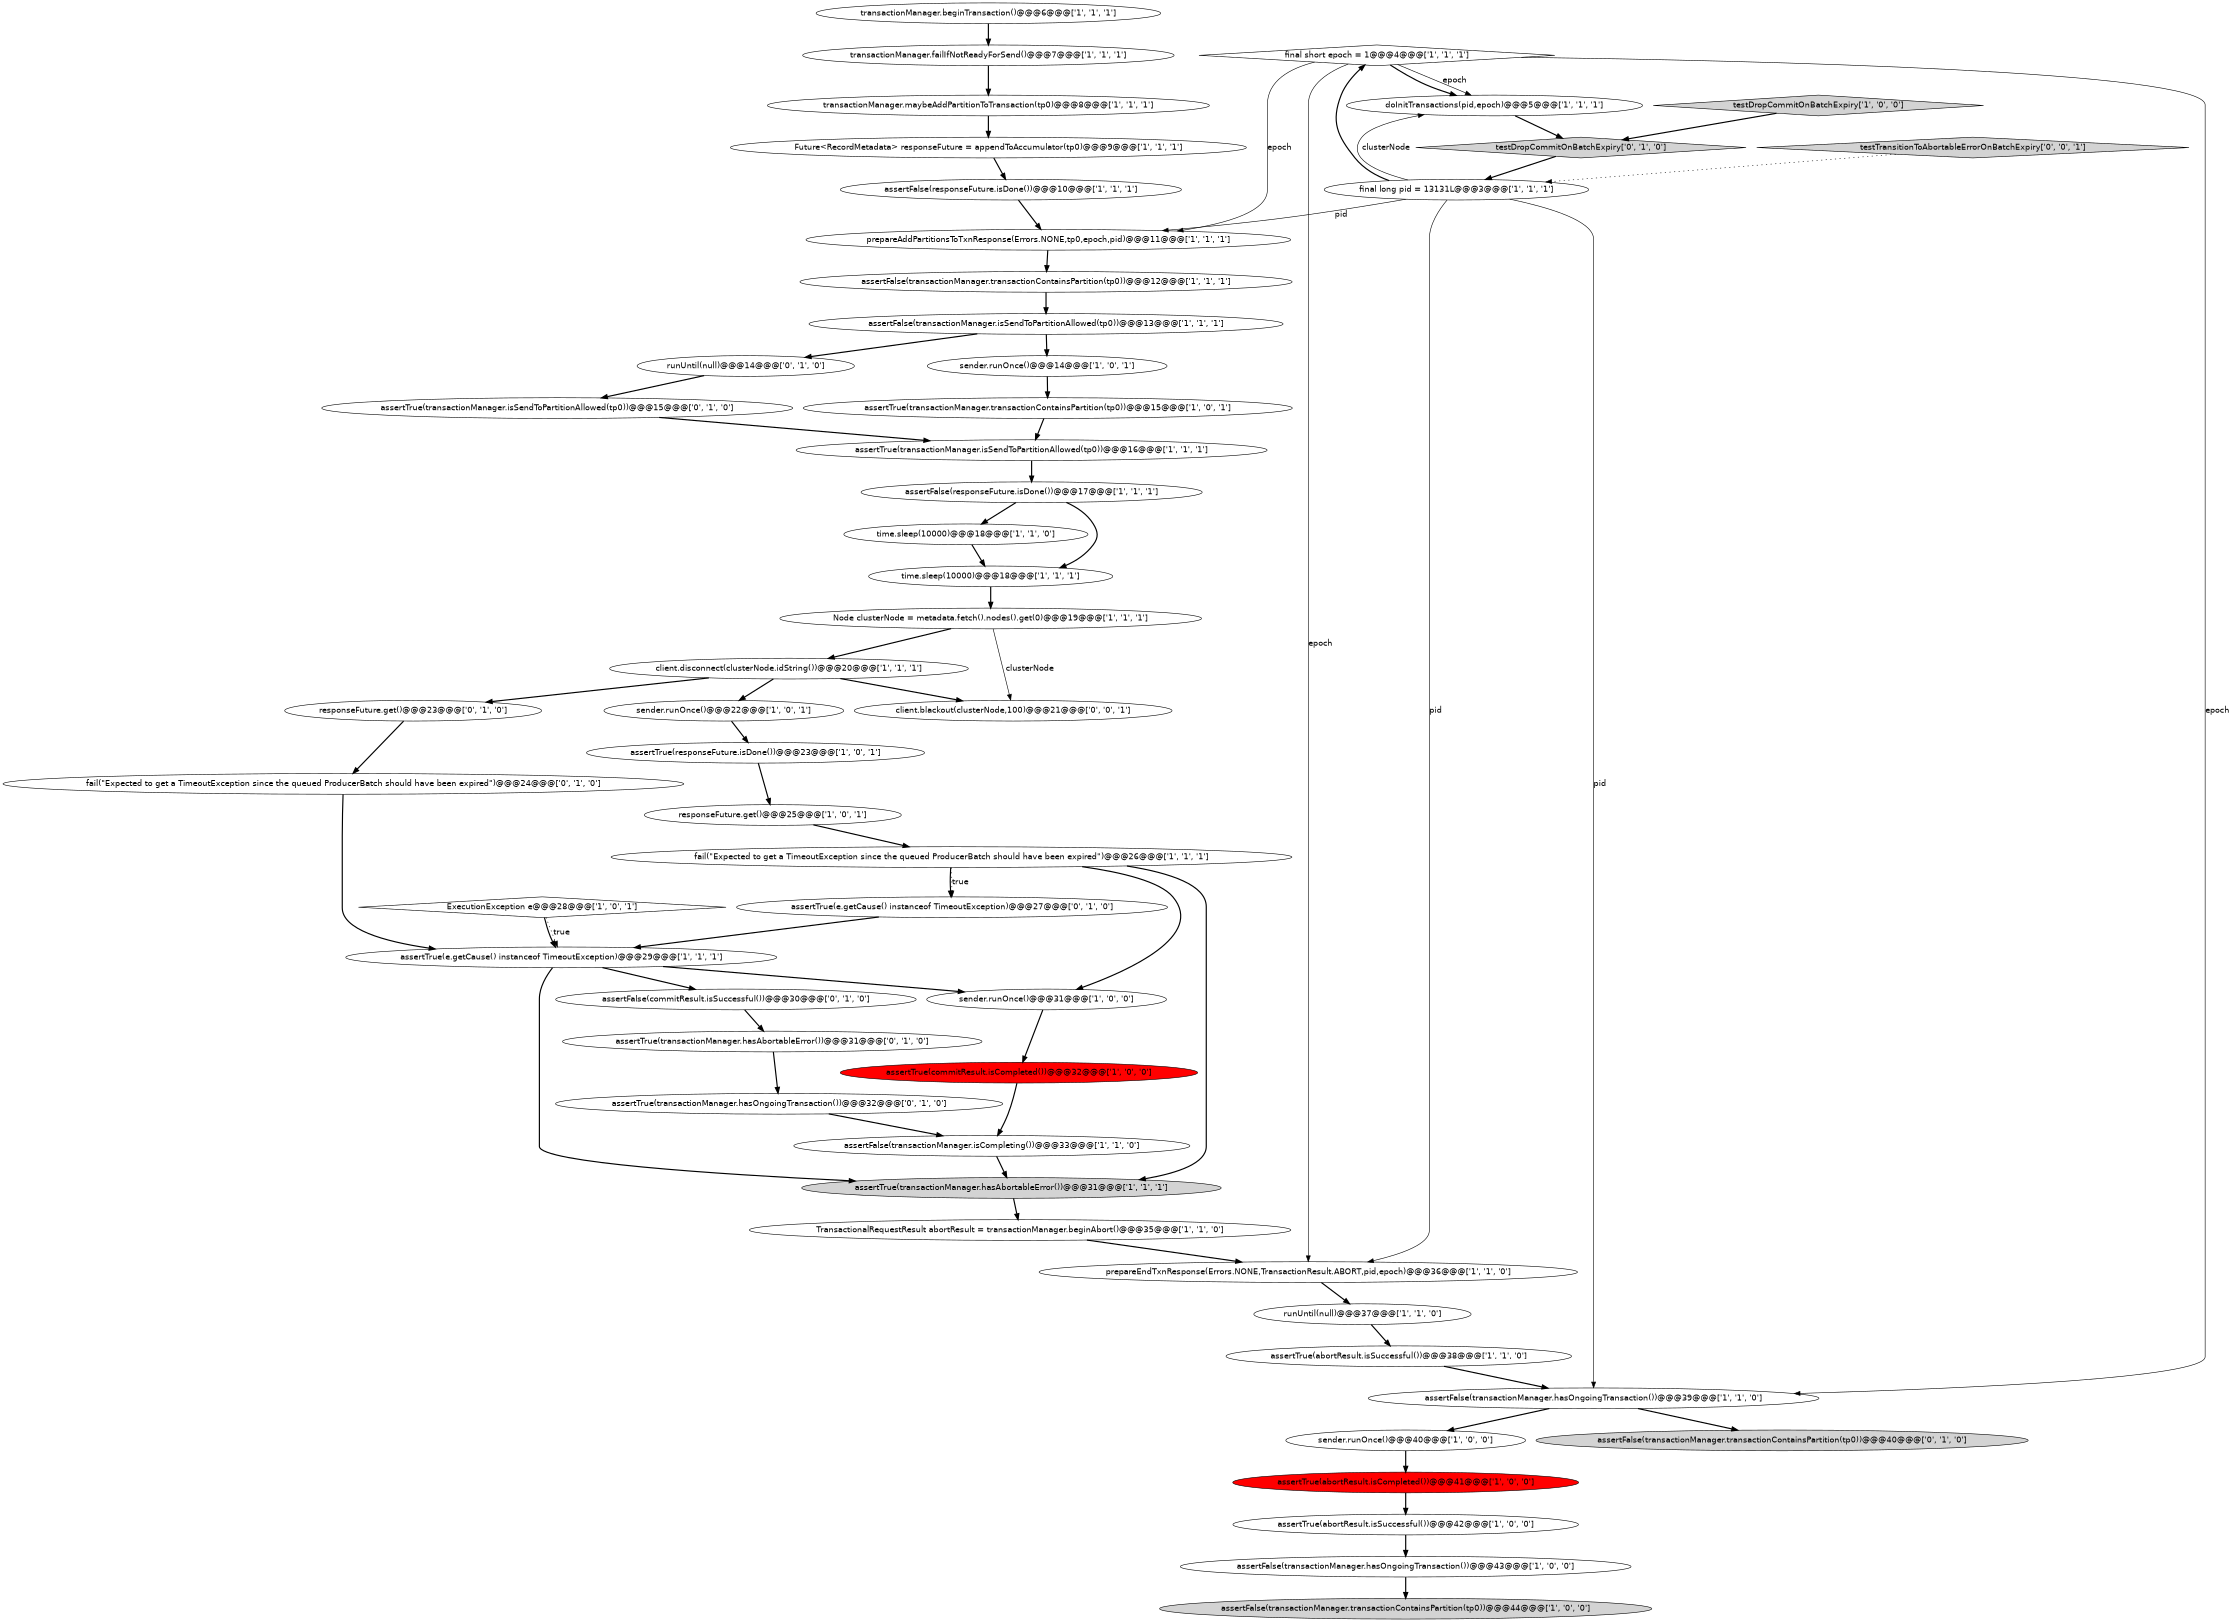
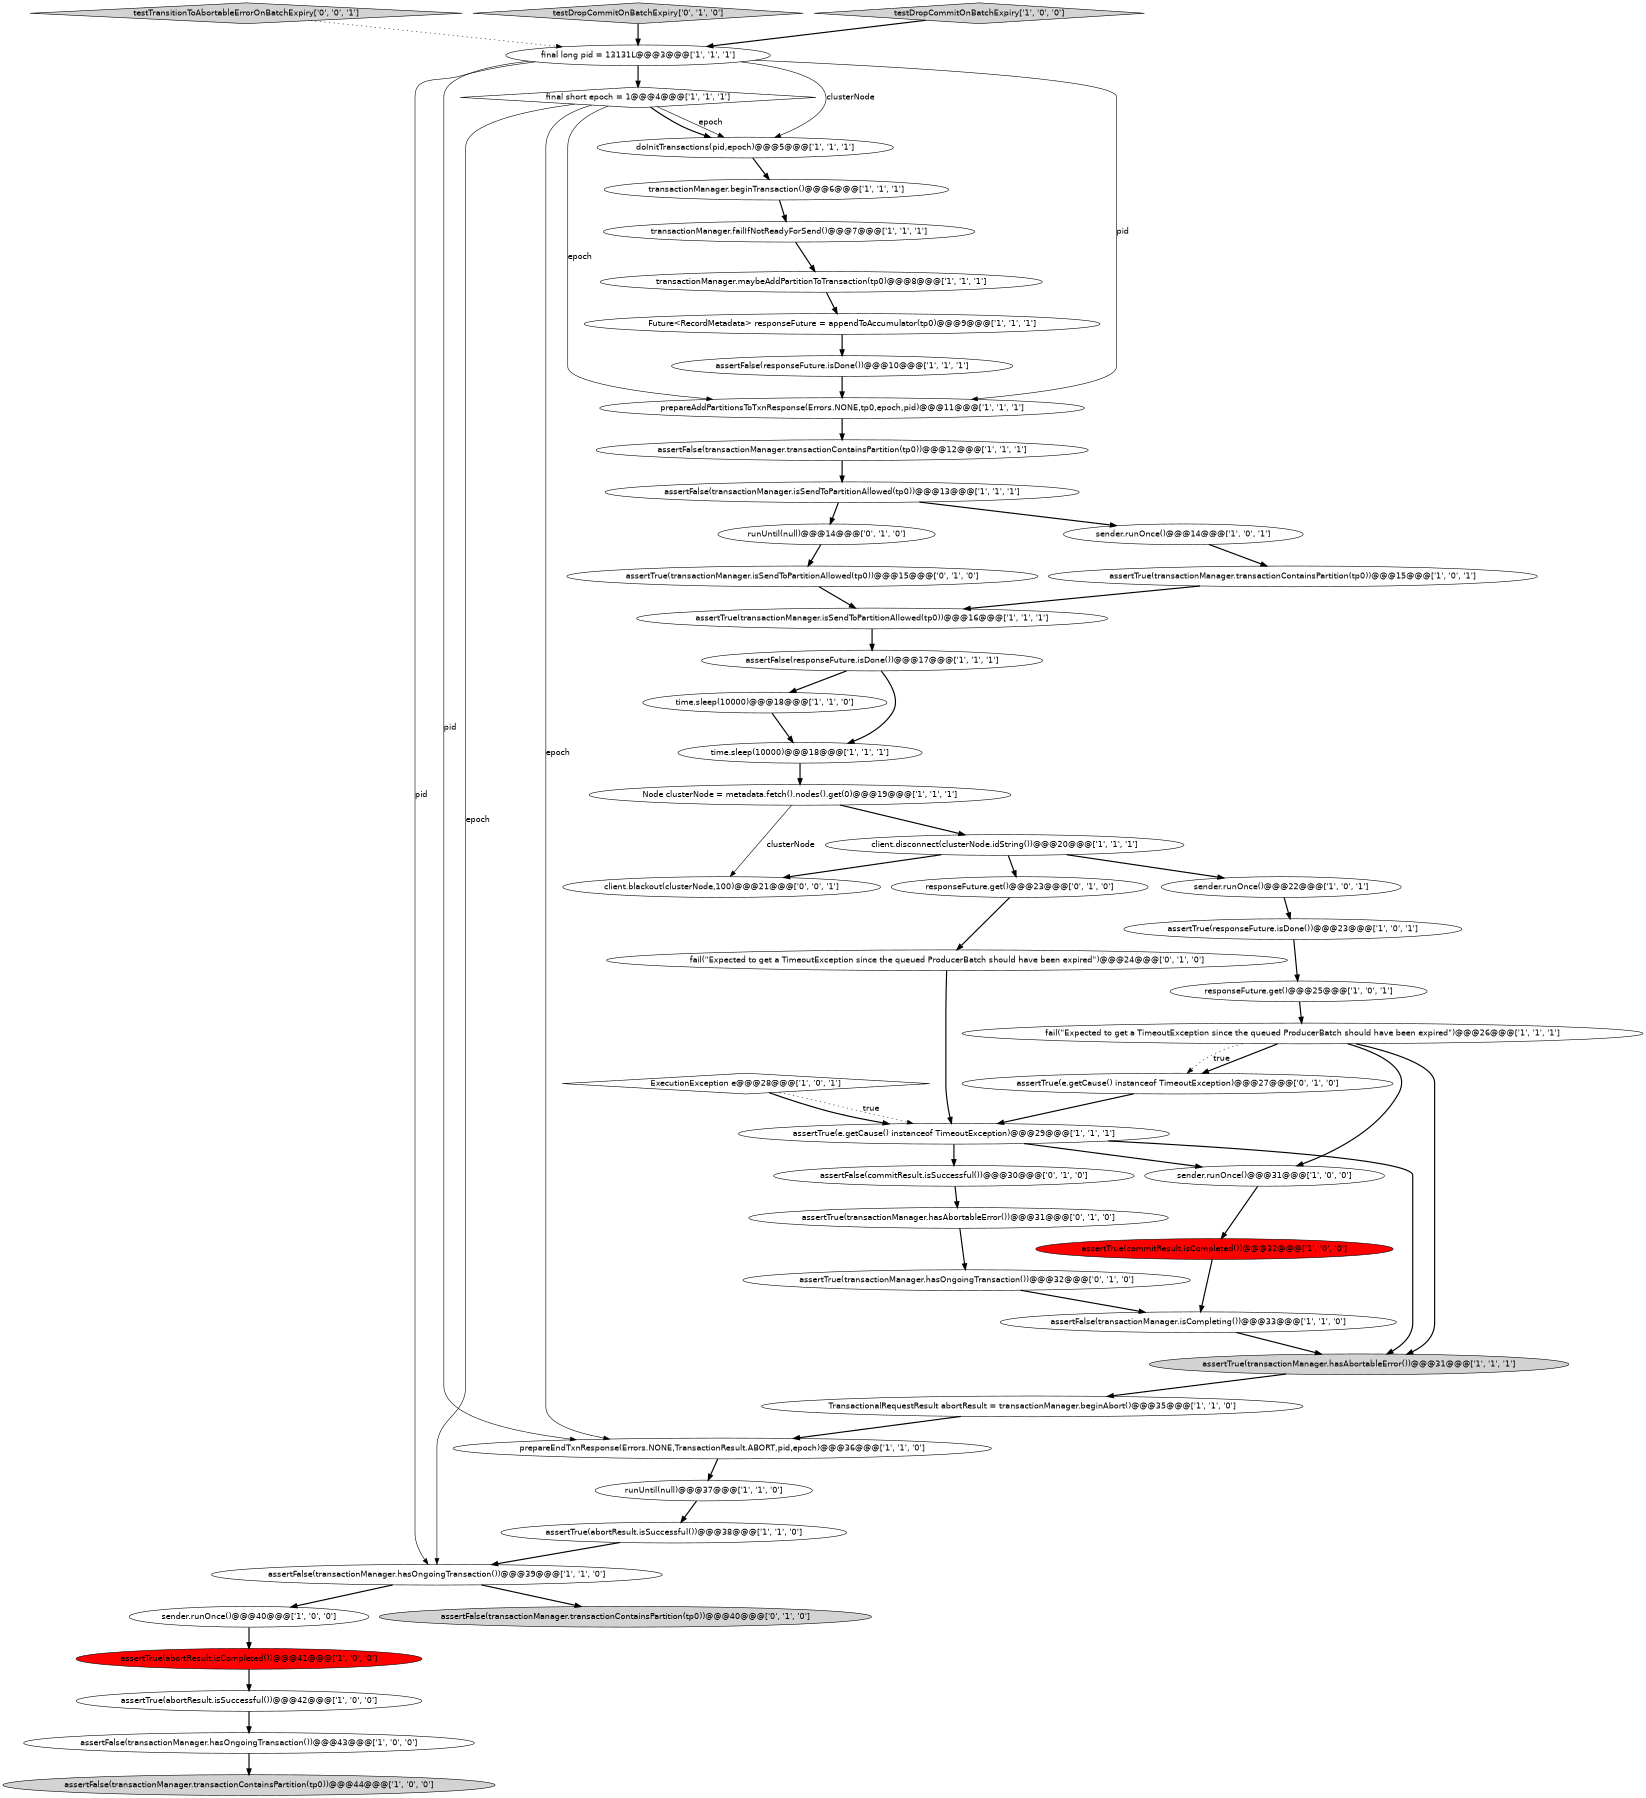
(1536, 126) -> (759, 166)
(1702, 126) -> (819, 33)
